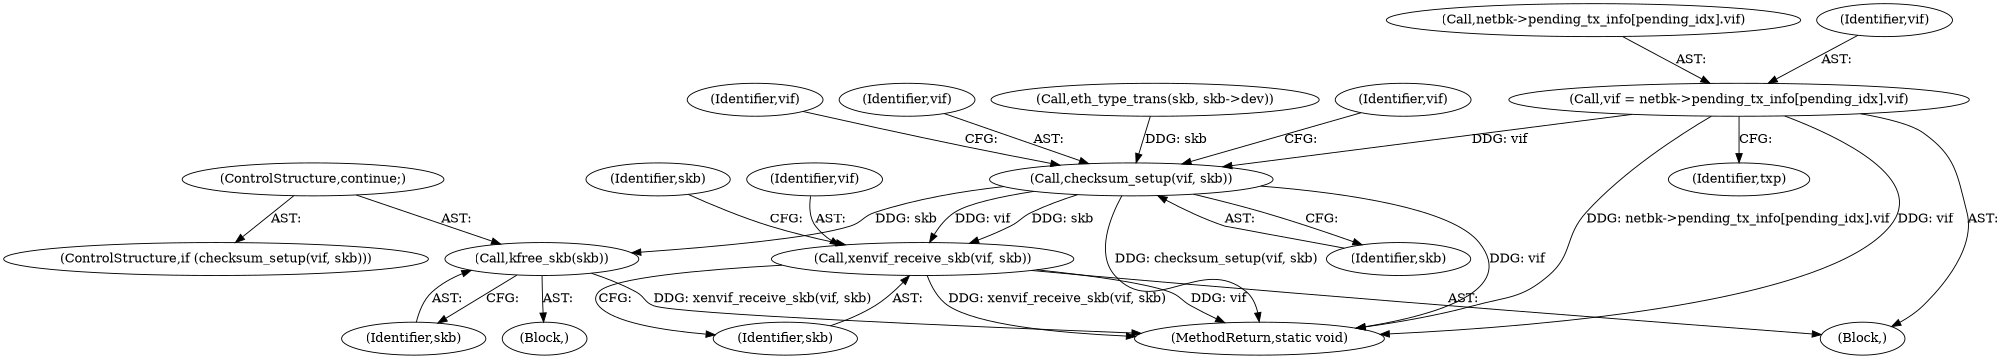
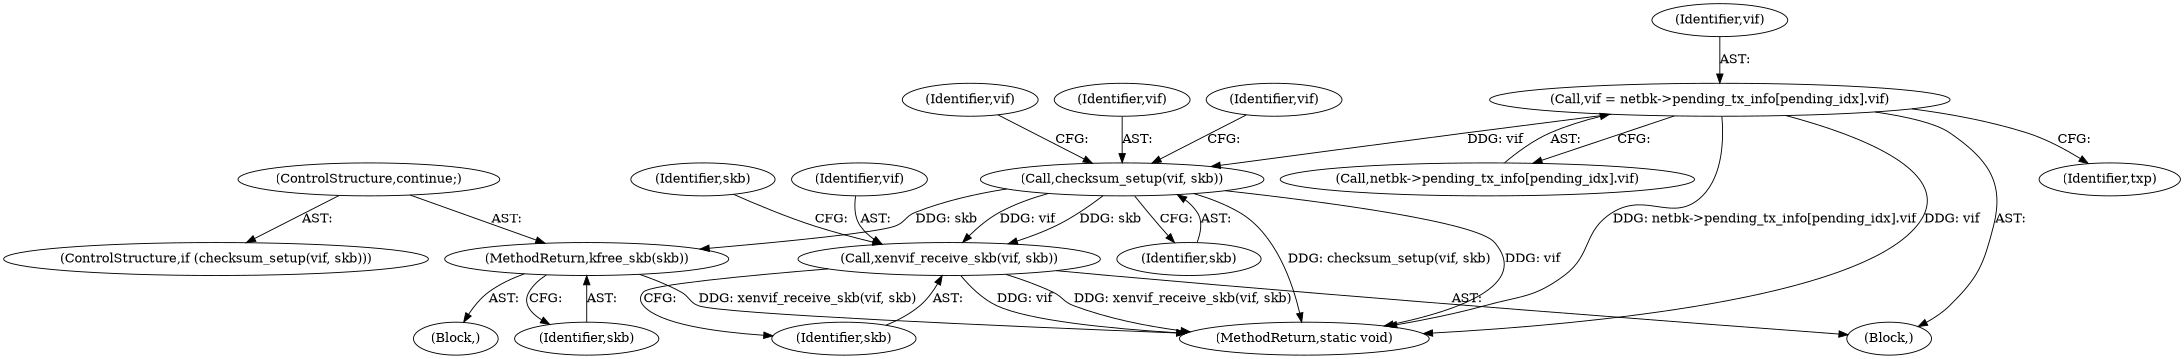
(1155, 100) -> none
none -> (1608, 138)
(542, 259) -> (587, 259)
